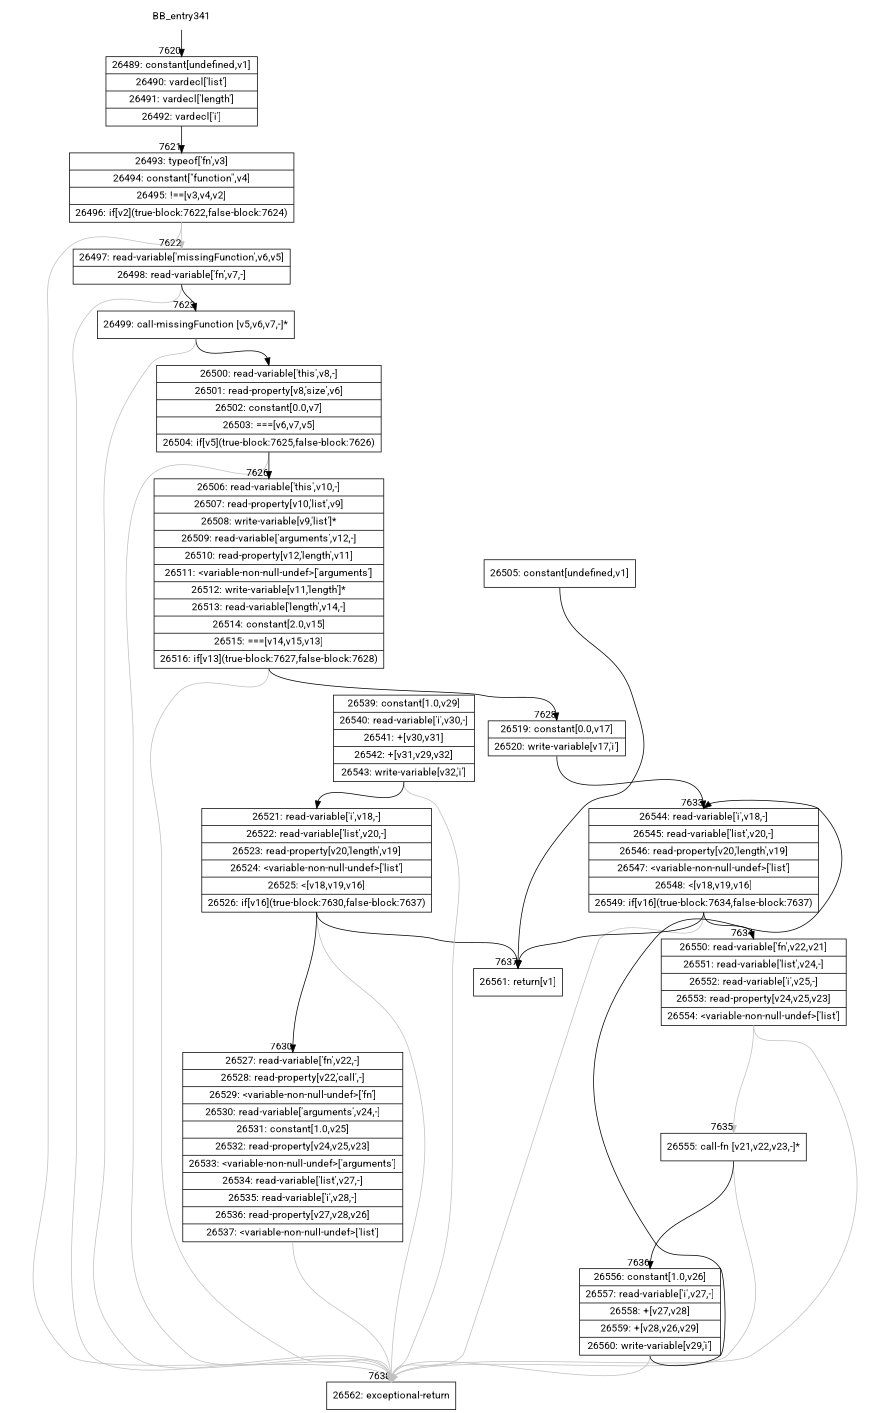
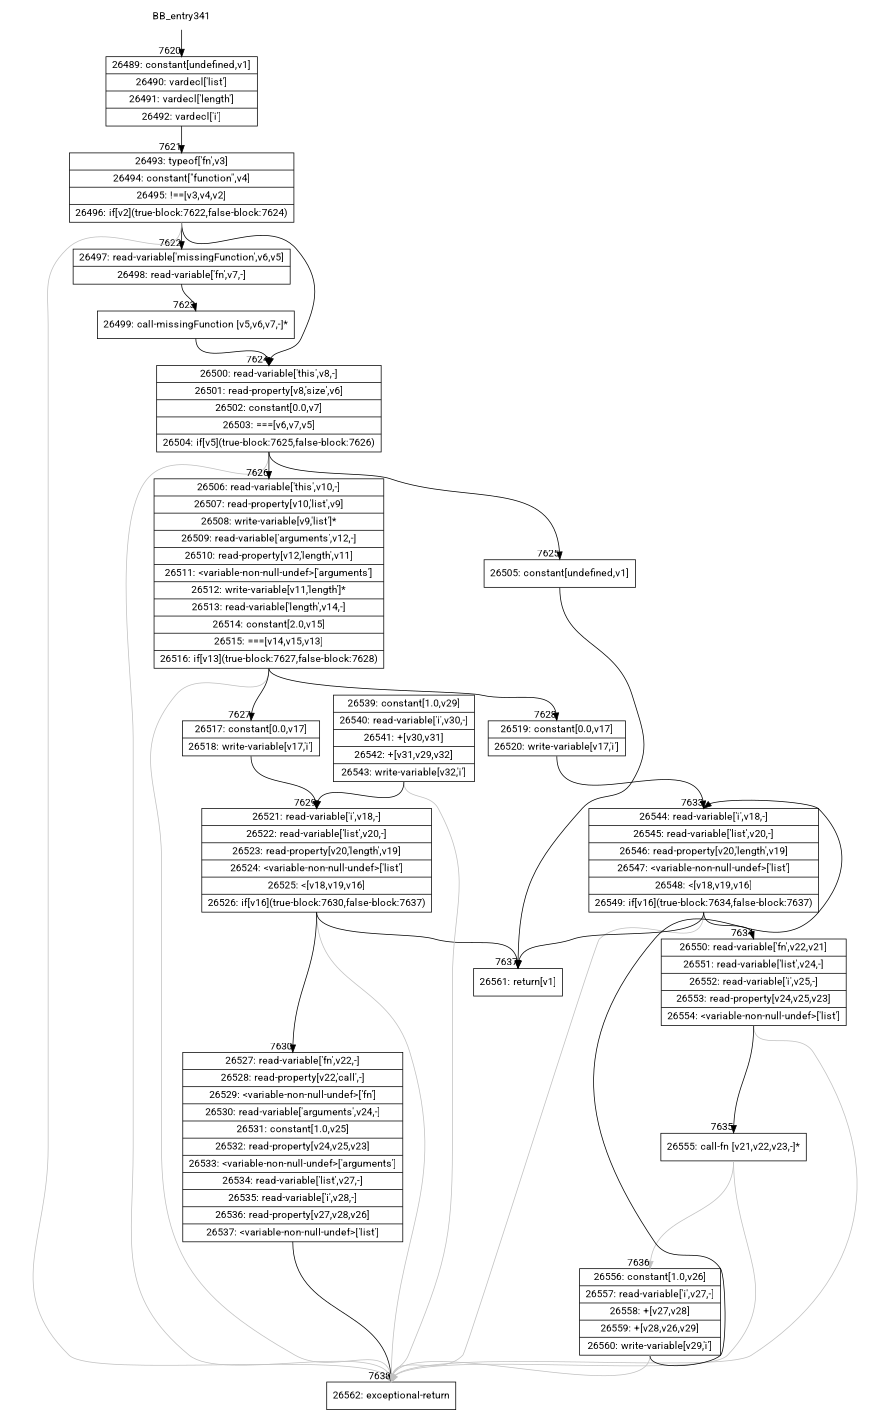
(182, 232) -> (182, 232)
none -> (297, 250)
none -> (425, 487)
none -> (251, 738)
(76, 934) -> none
(105, 964) -> none
(745, 1076) -> (745, 1076)
(695, 1213) -> (695, 1213)
(339, 1310) -> (339, 1310)
